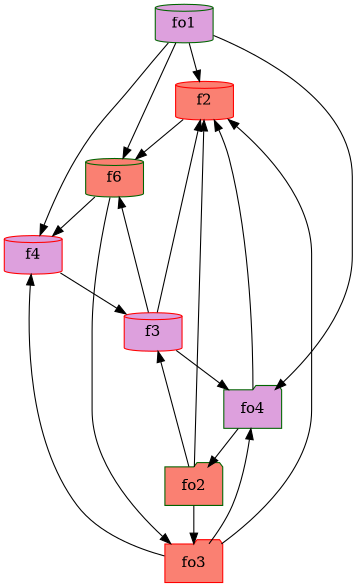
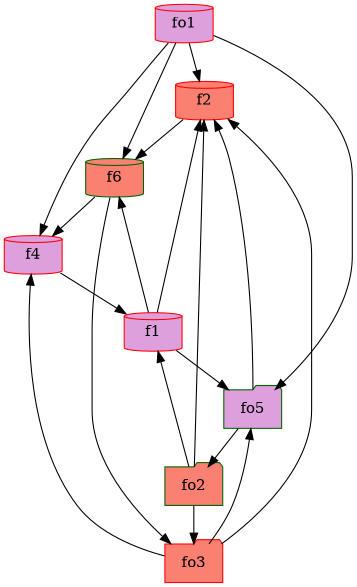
(184, 24) -> (184, 24)
(153, 332) -> (153, 332)
(253, 409) -> (253, 409)
